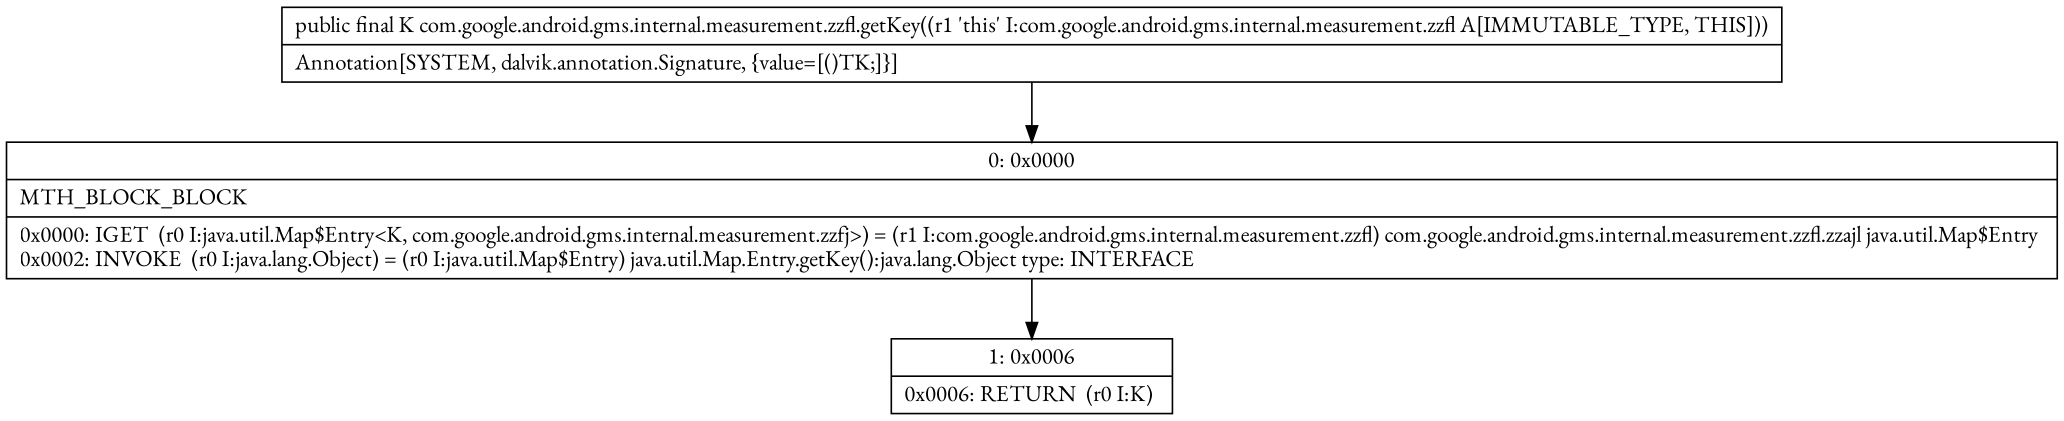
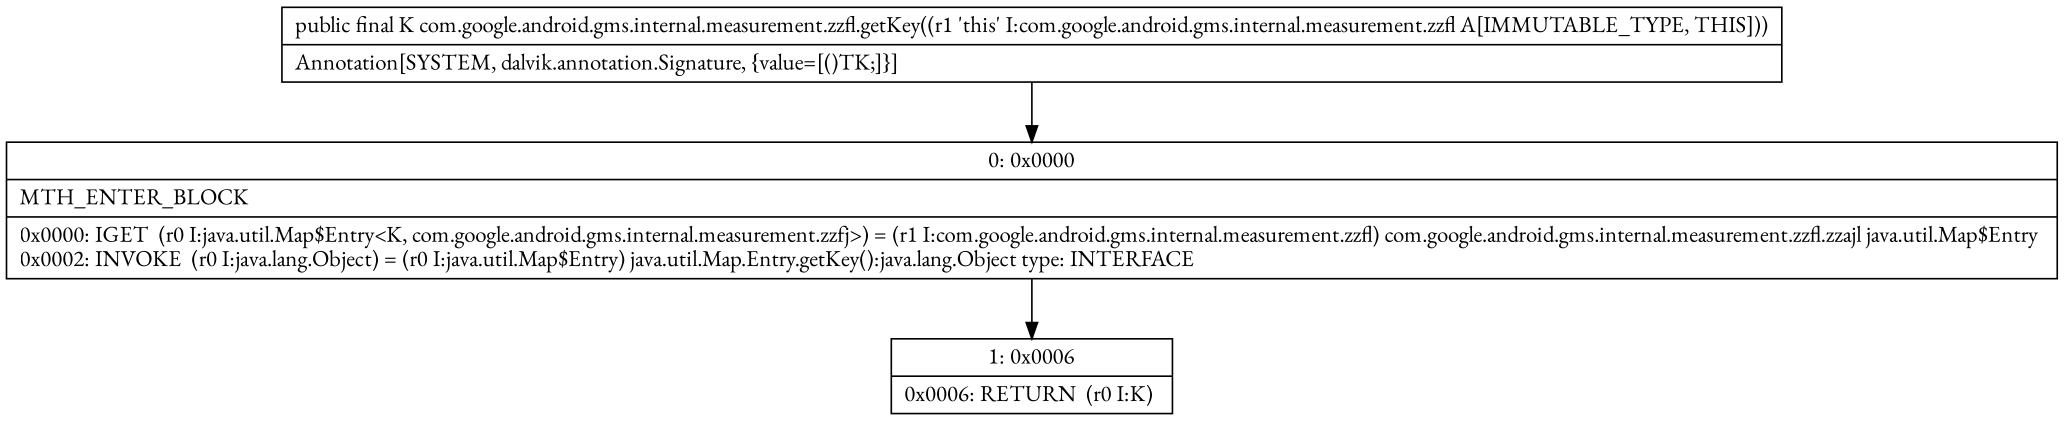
(134, 197) -> (135, 197)
